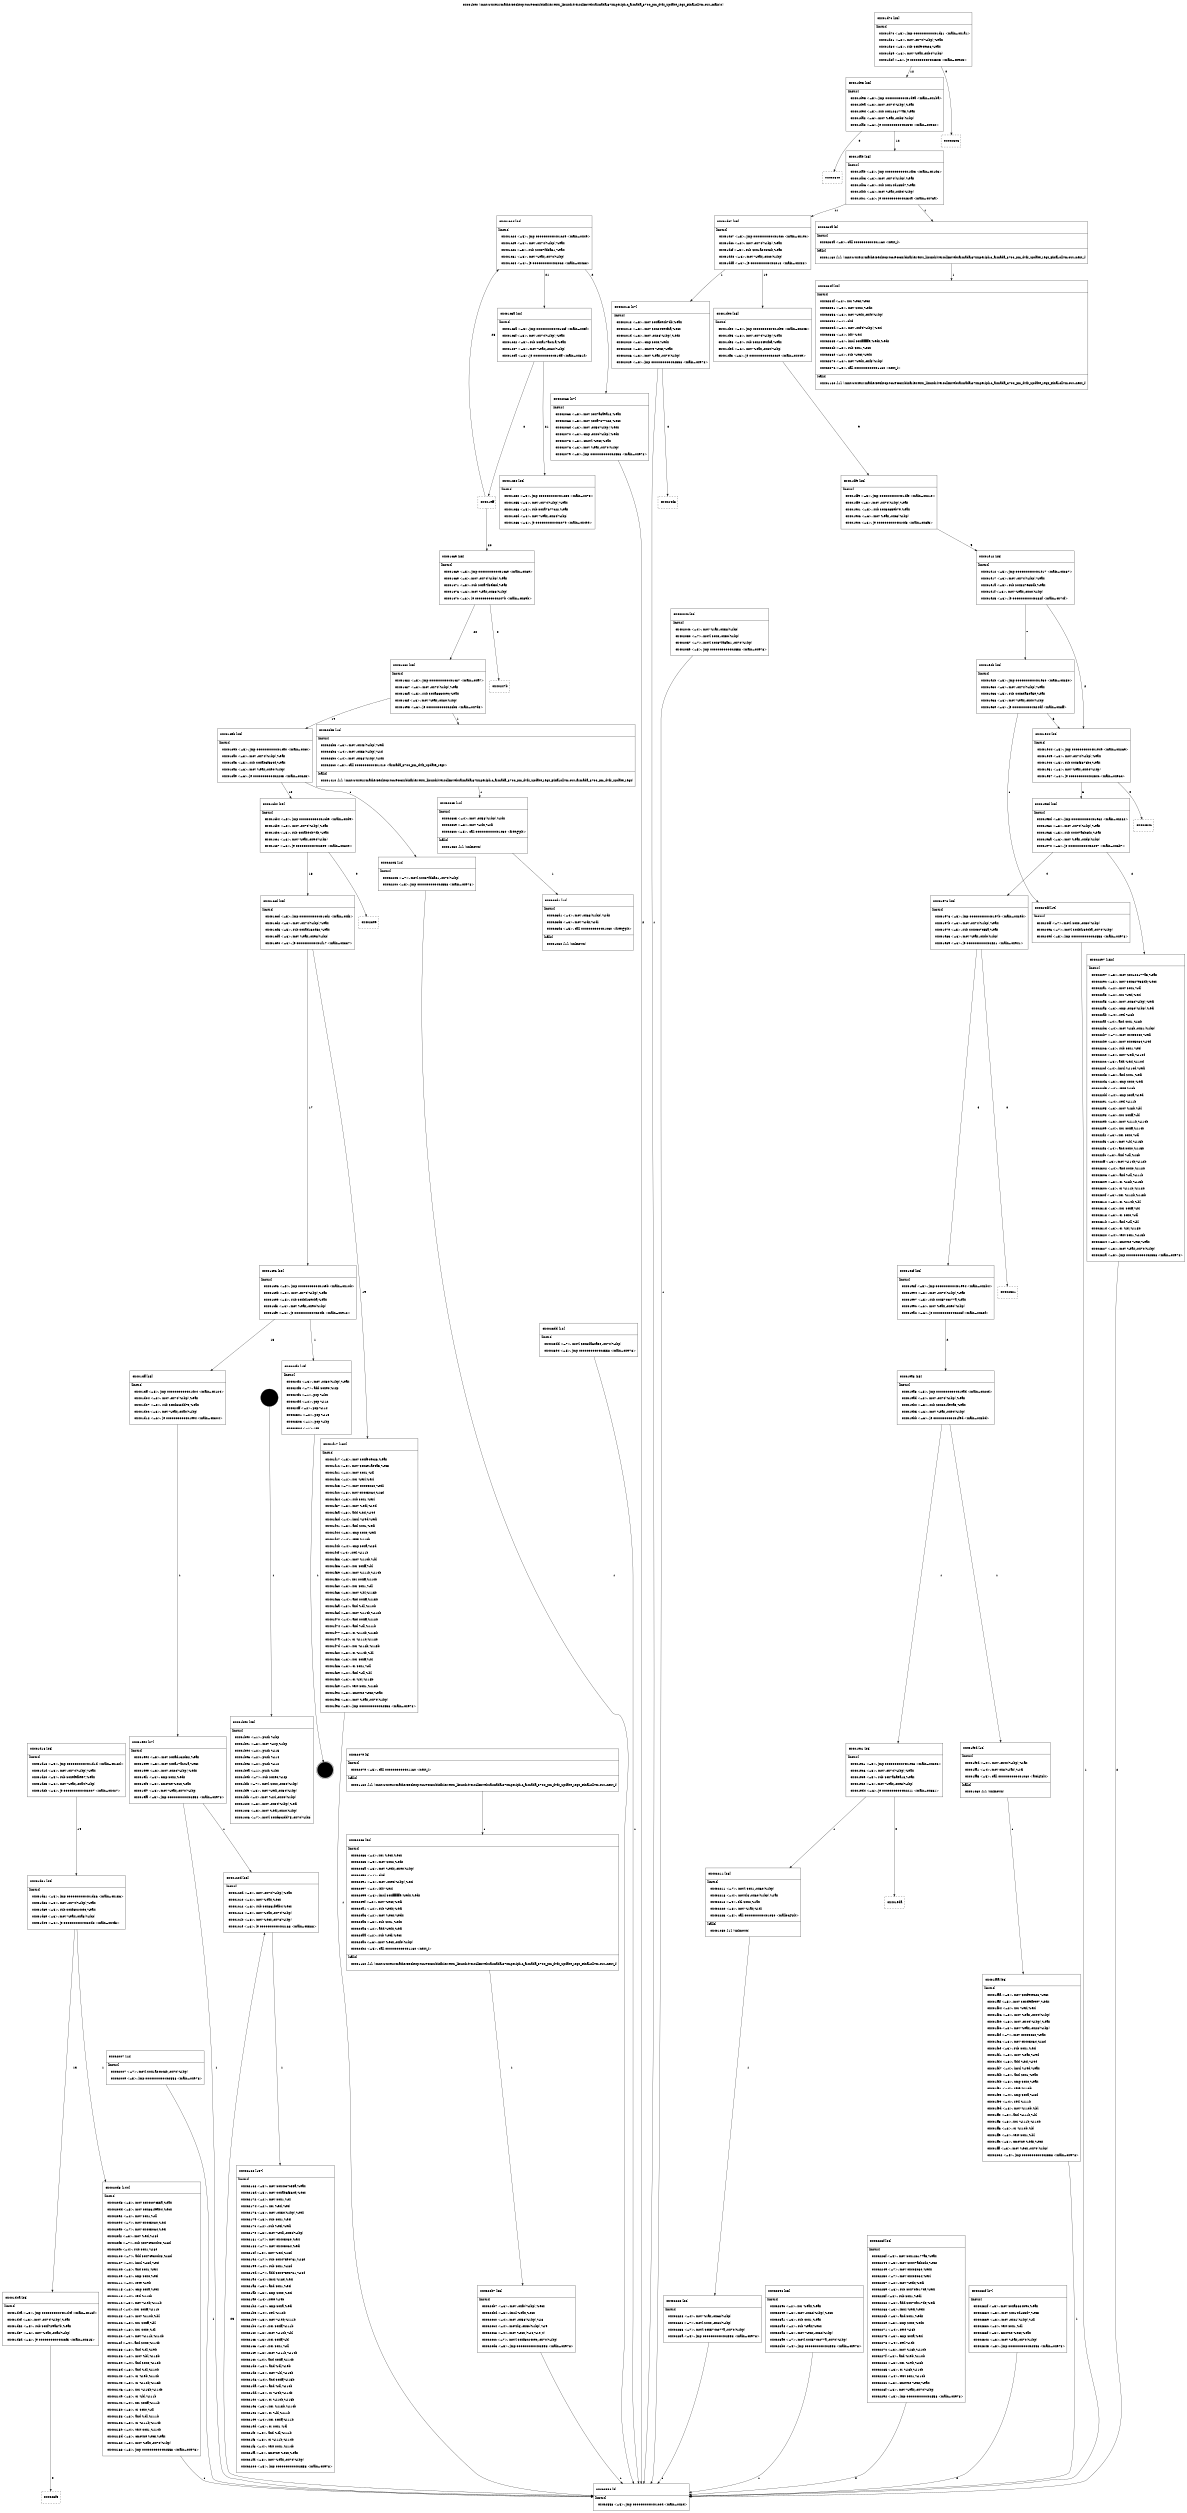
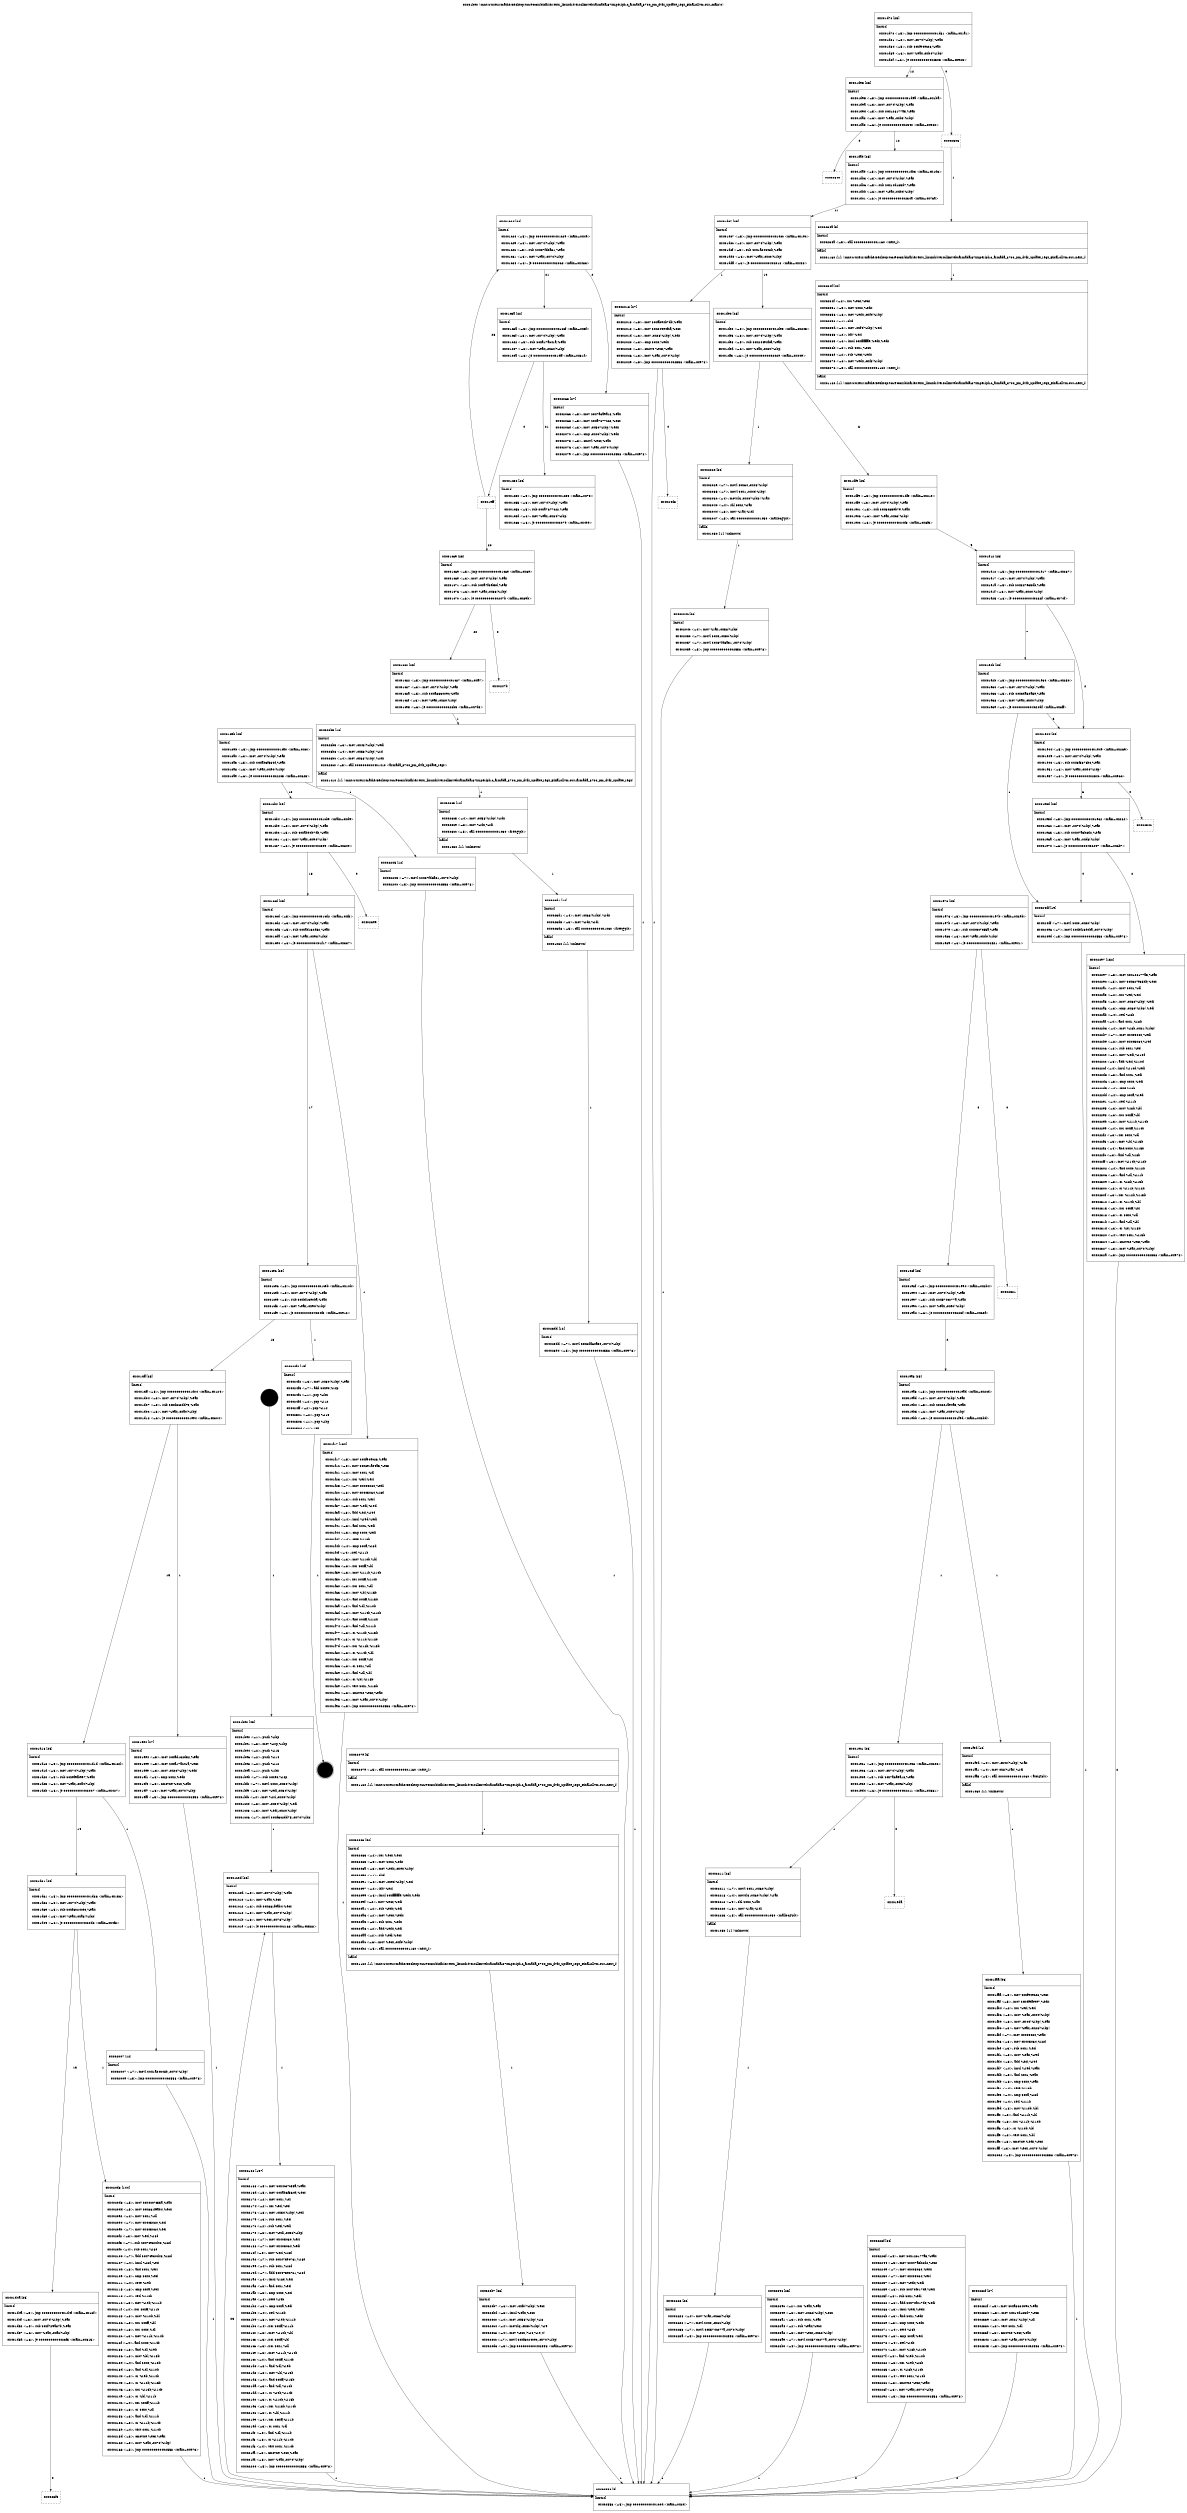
(925, 212) -> (951, 183)
(858, 427) -> (858, 427)
none -> (745, 502)
(348, 711) -> none
(1031, 873) -> (1081, 876)
(643, 923) -> (643, 923)
none -> (588, 1136)
(364, 1292) -> (364, 1292)
none -> (127, 1583)
(227, 1837) -> (271, 1847)
none -> (149, 1918)
none -> (417, 2489)
